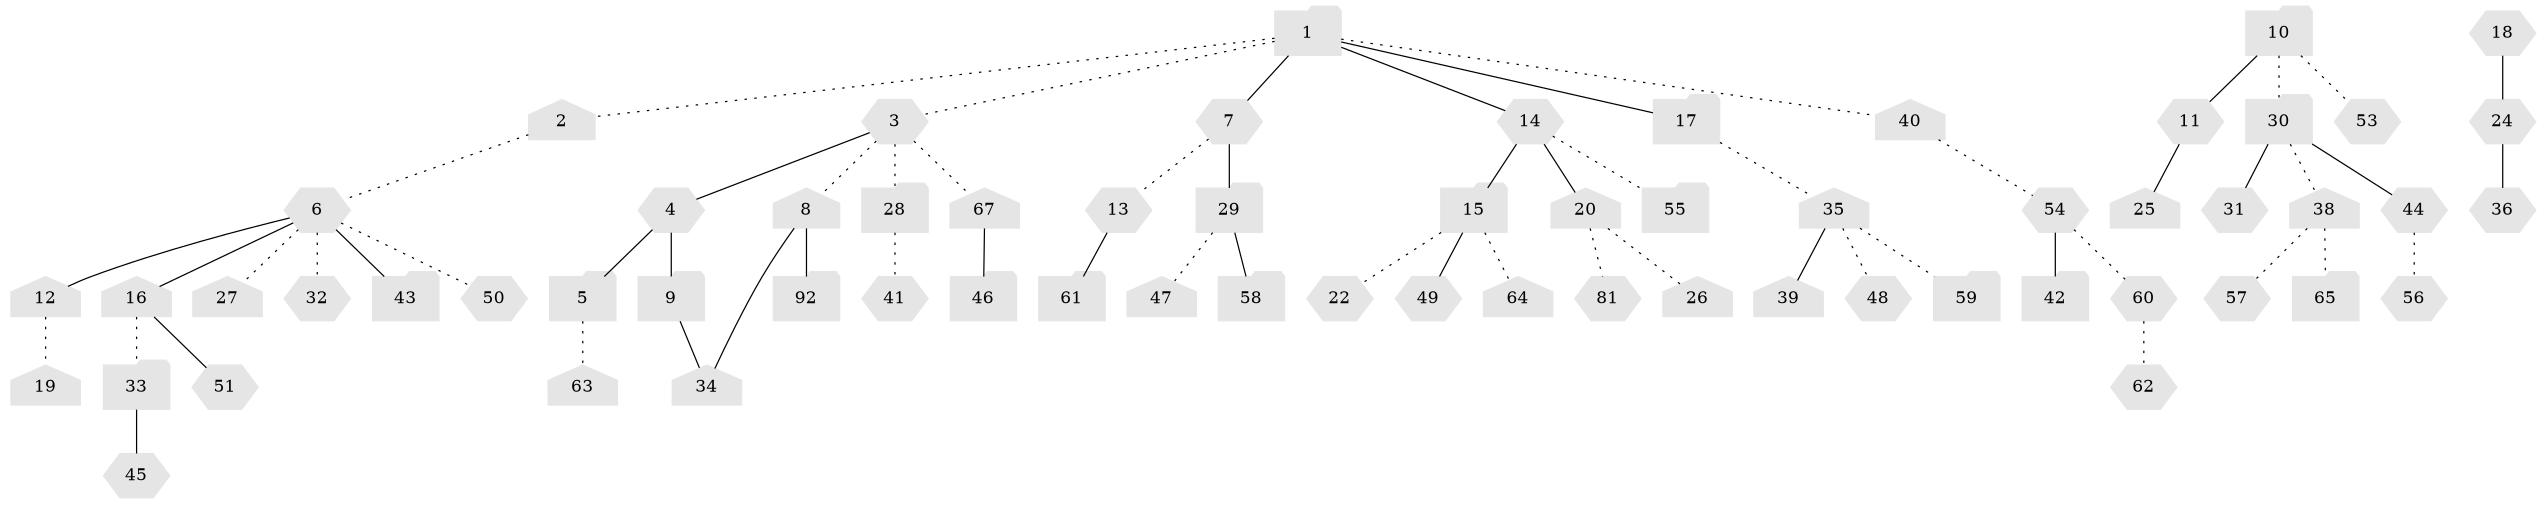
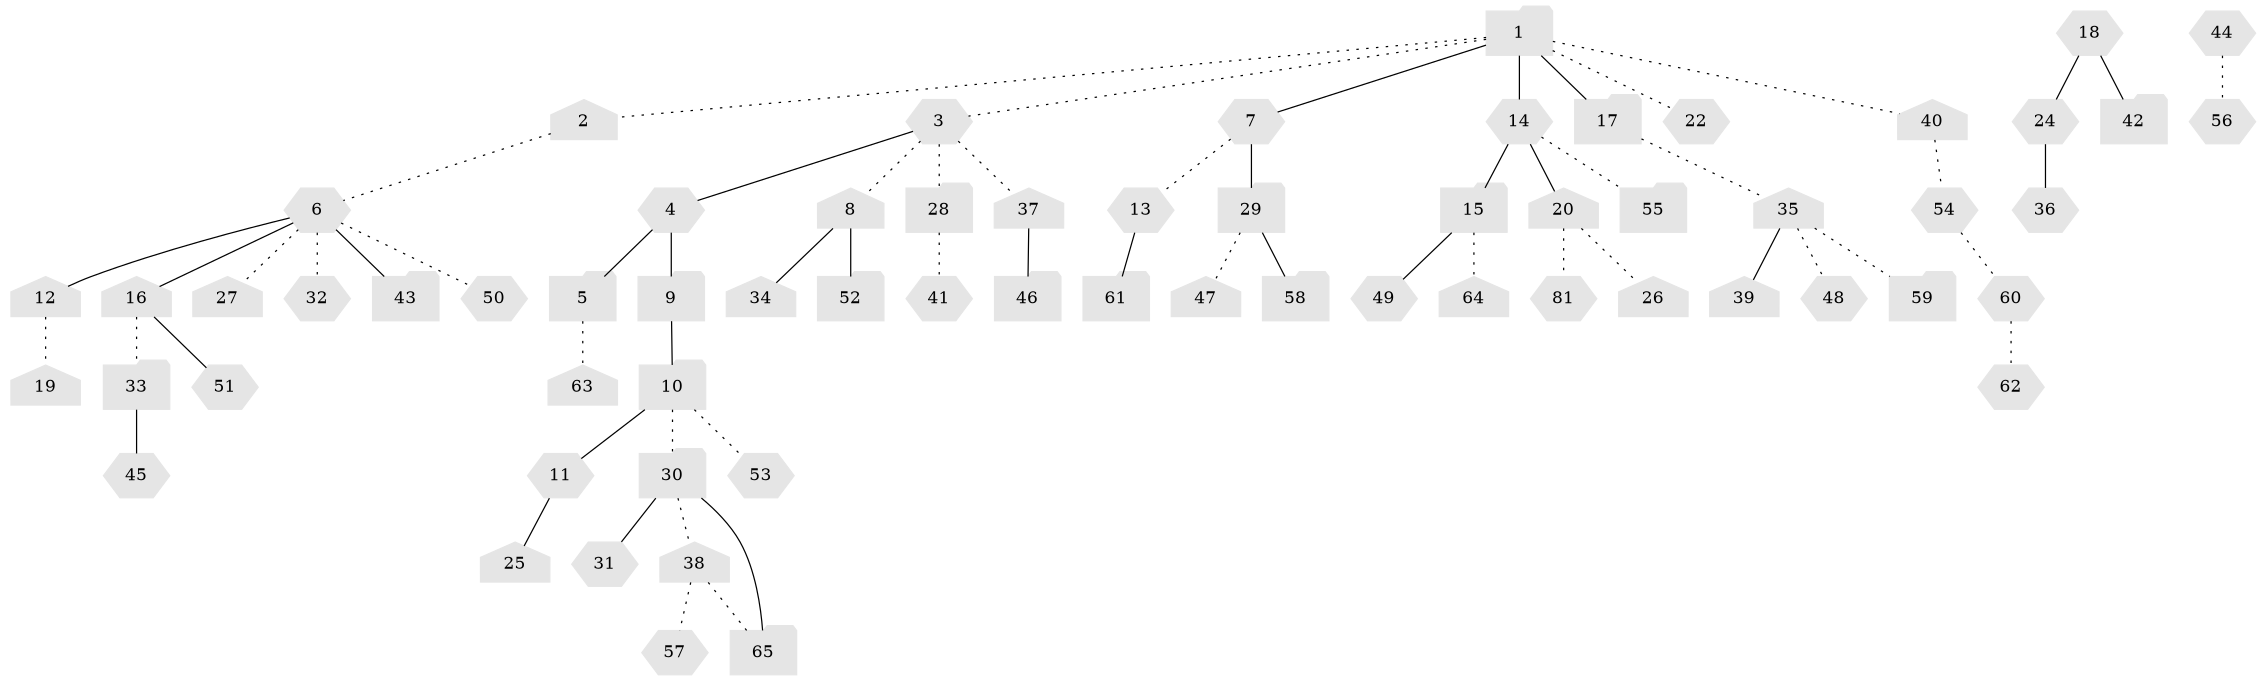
(2352, 169) -> (747, 557)
(985, 210) -> (1029, 210)
(2055, 255) -> (2112, 78)
(1402, 258) -> (1612, 80)
(806, 299) -> (851, 299)
(690, 345) -> (672, 343)
